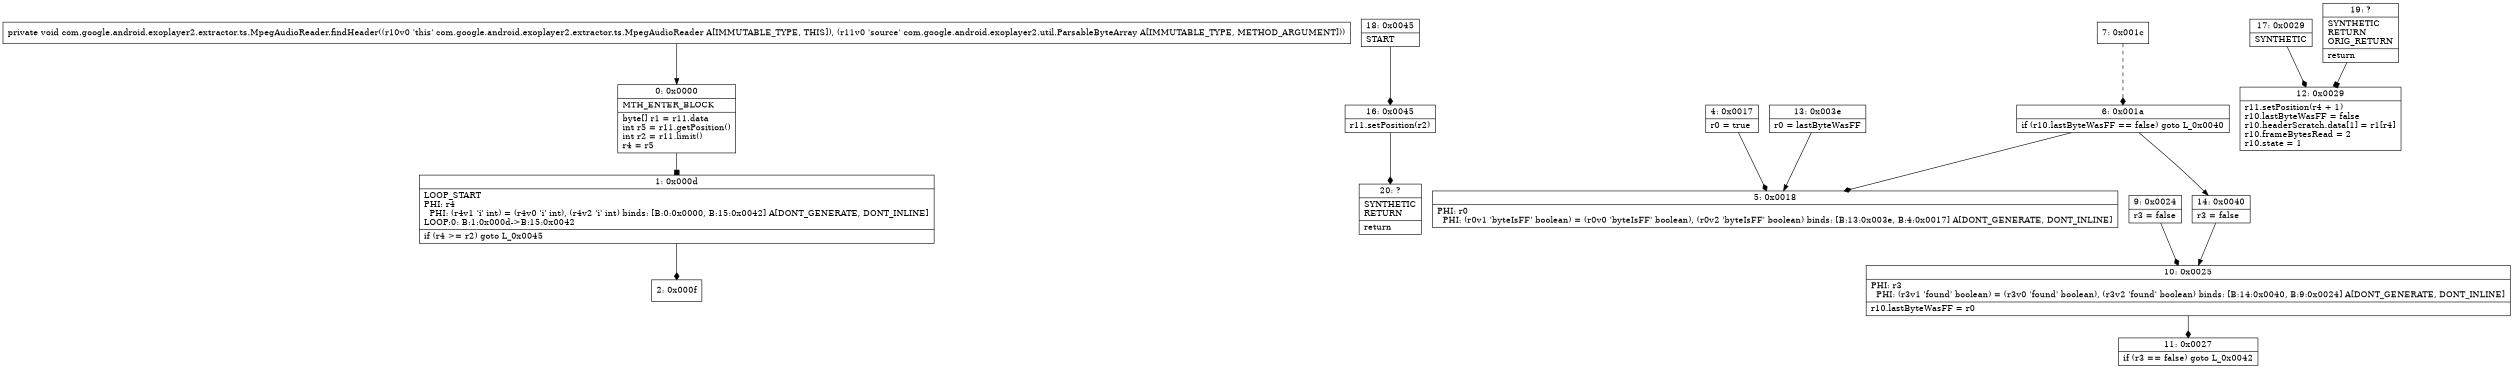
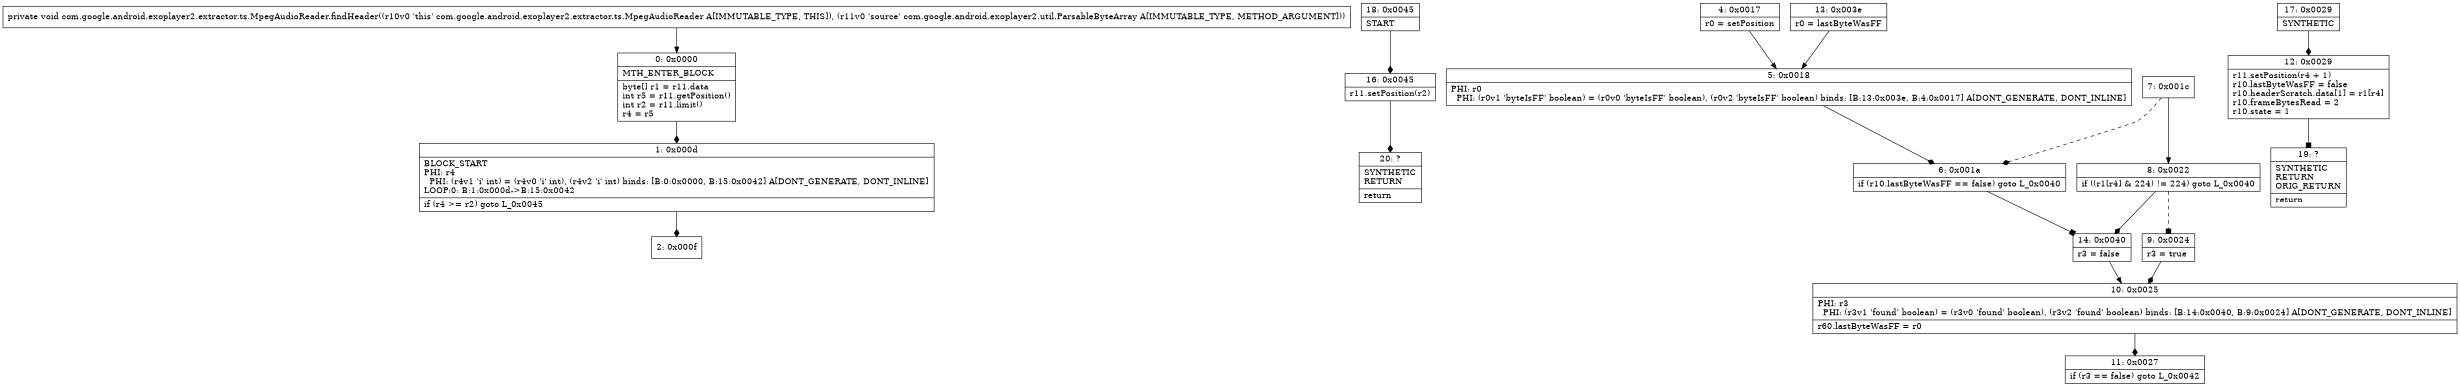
(2342, 72) -> (2309, 130)
(1731, 125) -> (1740, 24)
(1751, 159) -> (1761, 47)
(677, 161) -> (677, 129)
(1961, 161) -> (1875, 133)
(2172, 161) -> (2028, 211)
none -> (2168, 177)
(453, 195) -> (456, 164)
(2155, 216) -> (2167, 254)
(1923, 309) -> (1870, 327)
